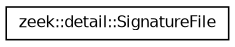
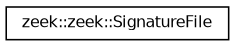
(117, 23) -> (117, 23)
